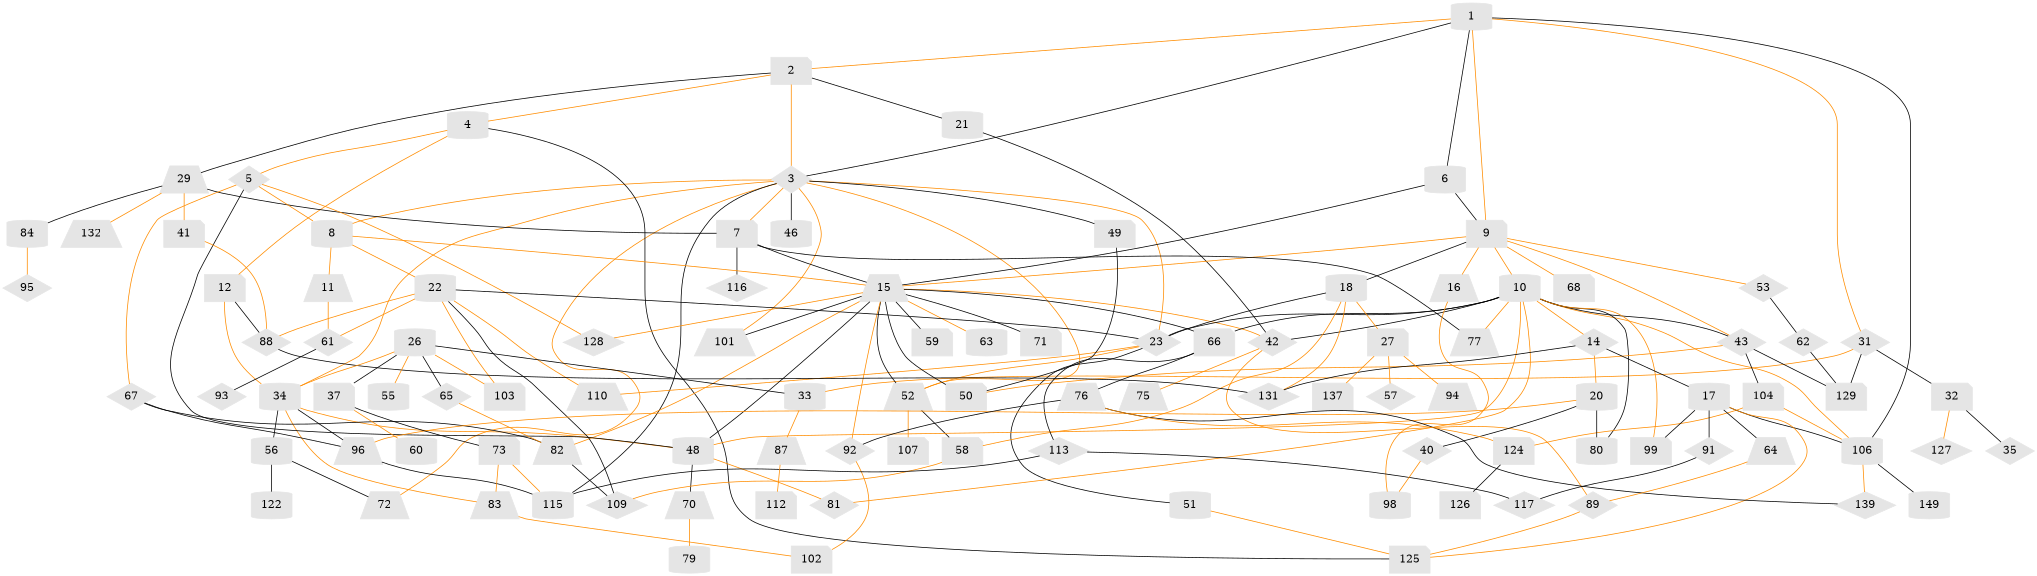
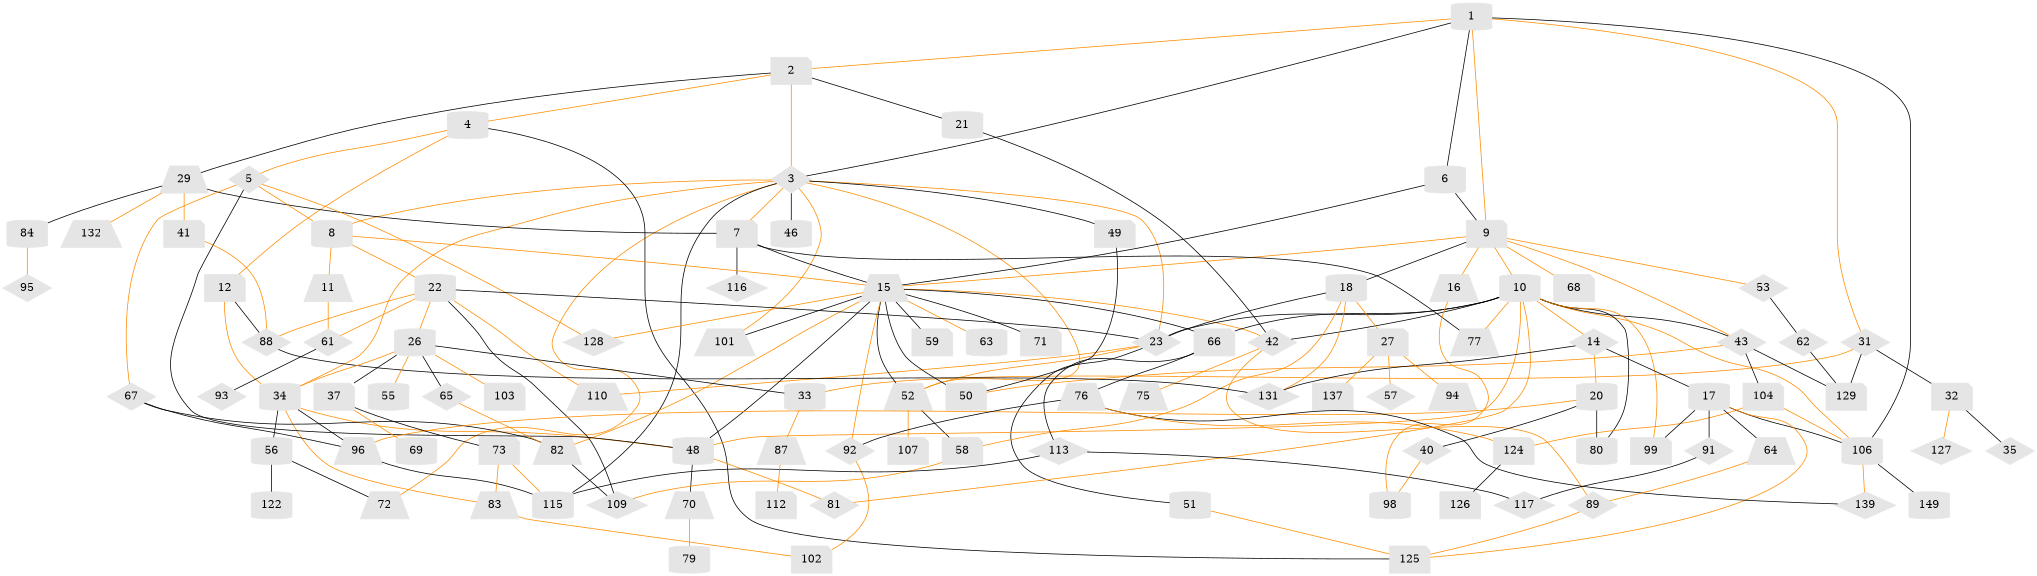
(466, 343) -> (425, 315)
(416, 451) -> (416, 451)
